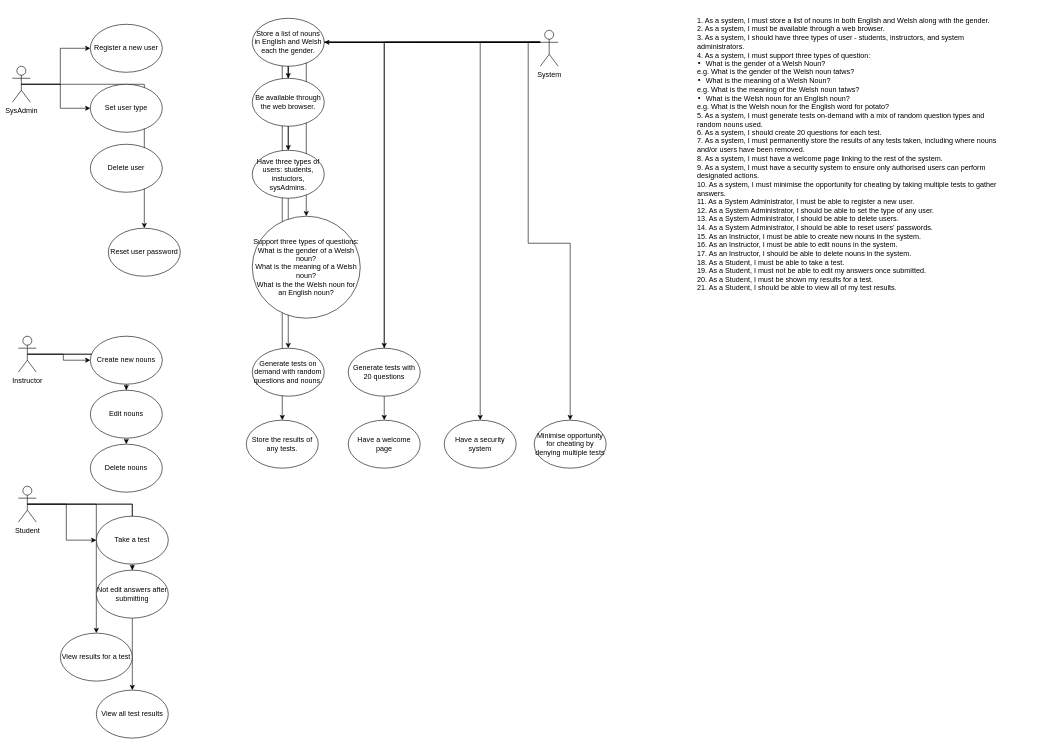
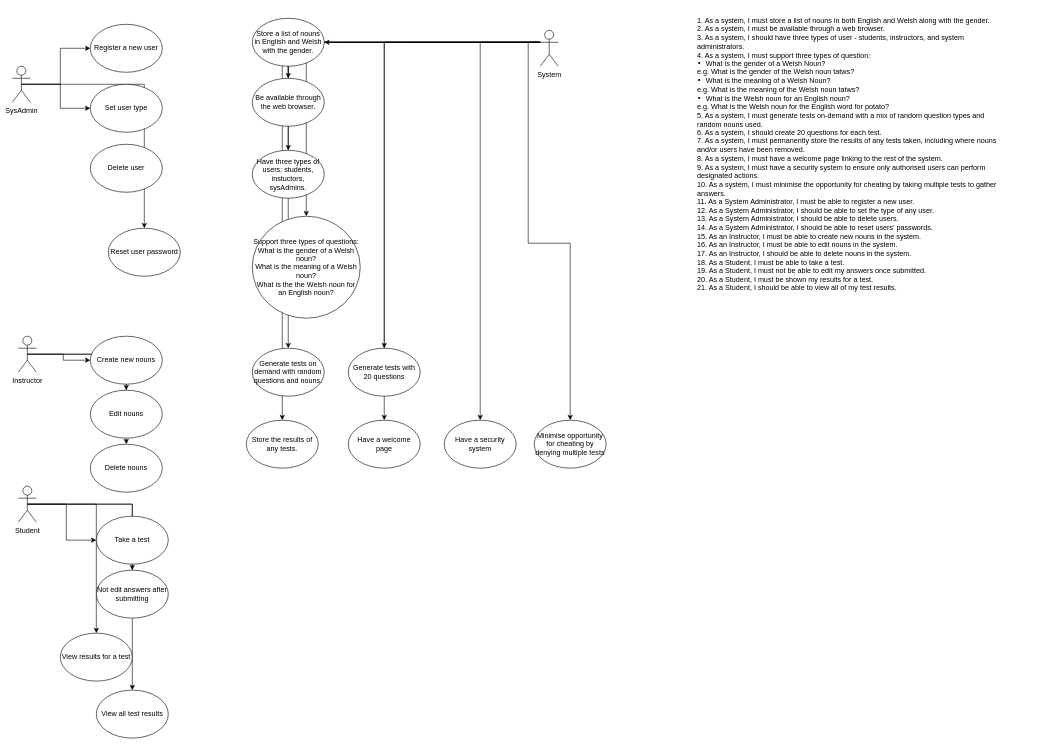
(288, 42) -> (288, 42)
